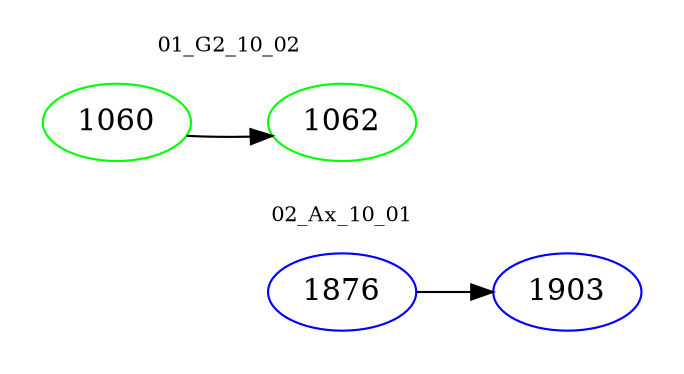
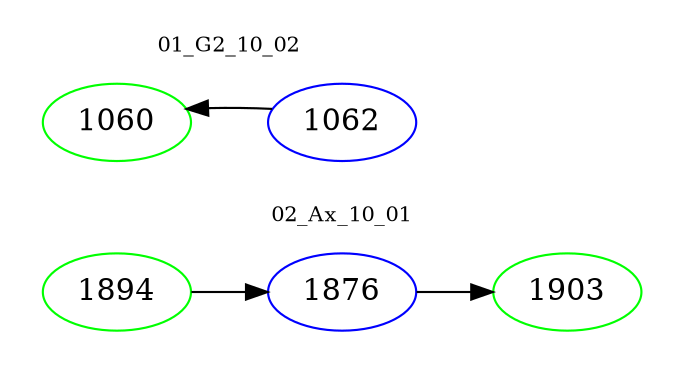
(342, 122) -> (342, 122)
(218, 137) -> (240, 108)
none -> (117, 292)
(567, 292) -> (567, 292)
